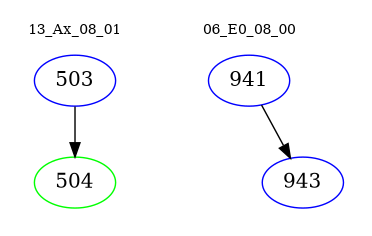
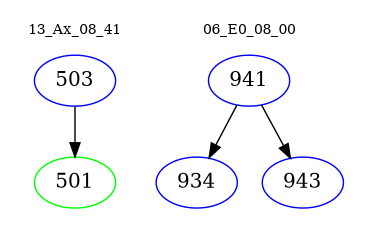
(75, 30) -> (75, 30)
(75, 183) -> (75, 183)
none -> (197, 183)
